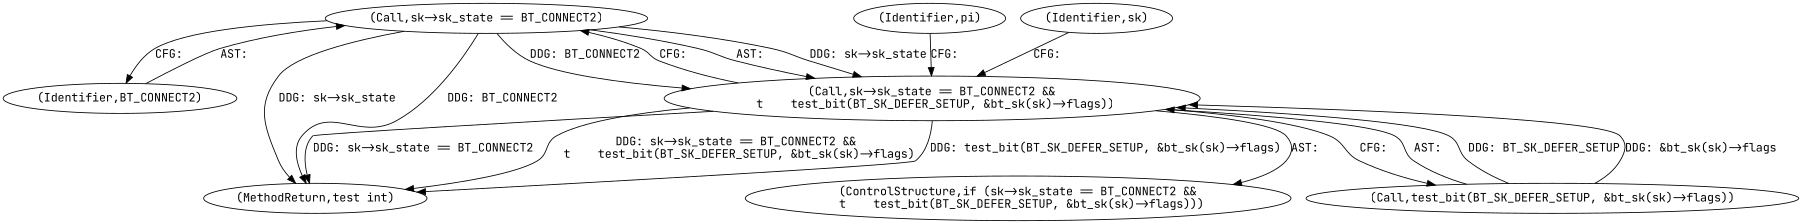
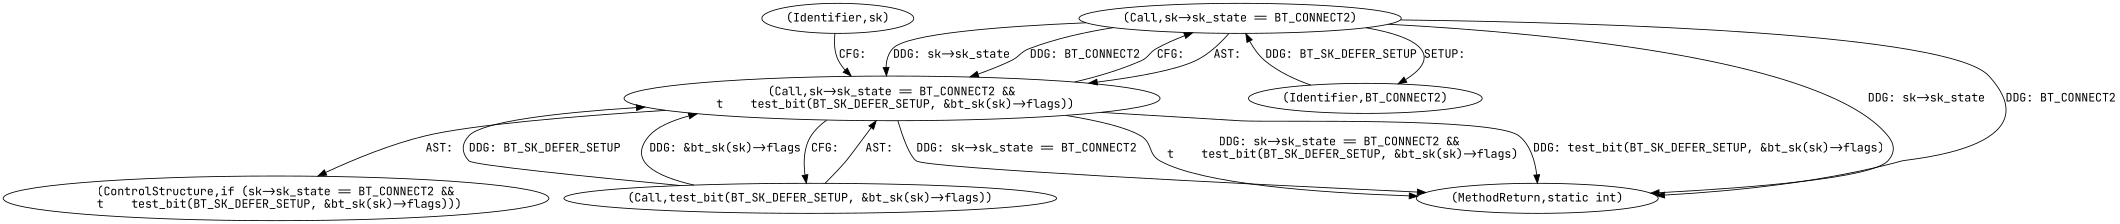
(930, 18) -> none
(173, 55) -> (1448, 55)
(238, 55) -> (1341, 55)
(315, 198) -> (1537, 198)
